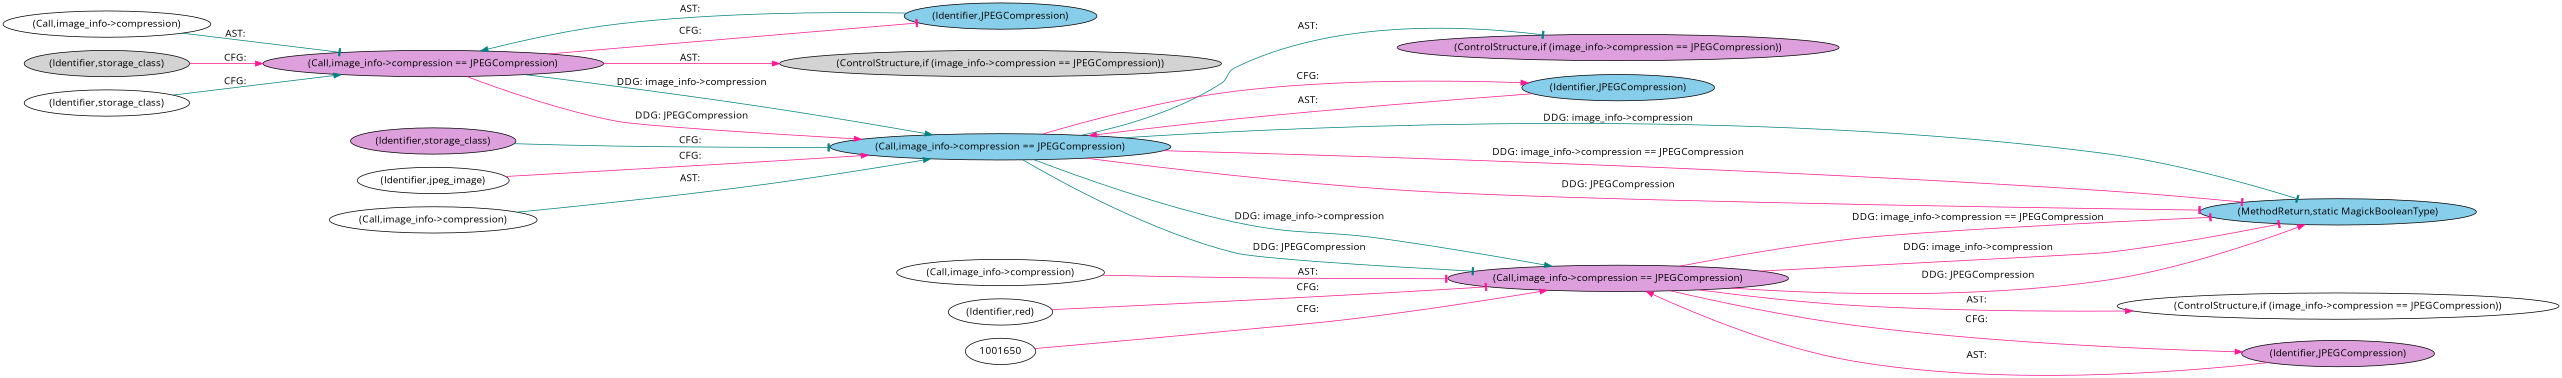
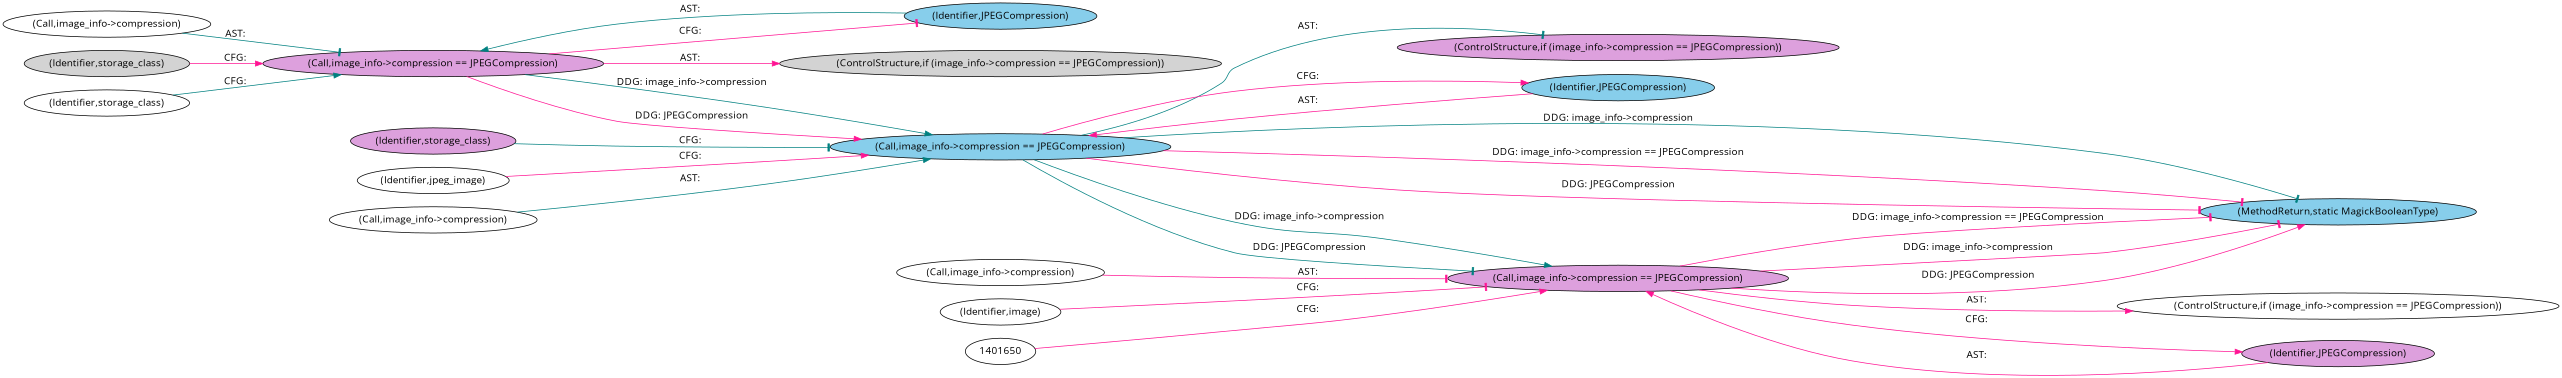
(1001, 312) -> (1001, 312)
(1001, 351) -> (1001, 351)
